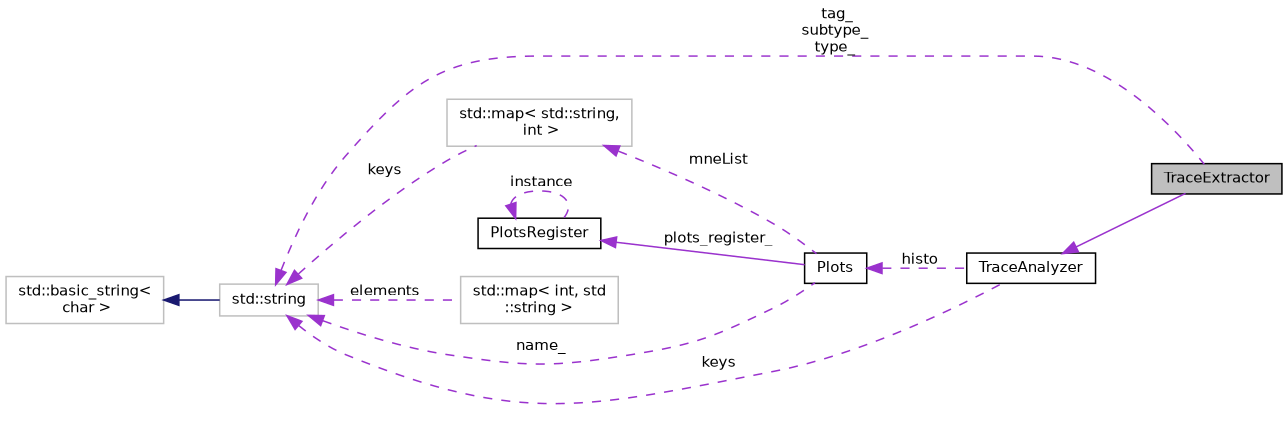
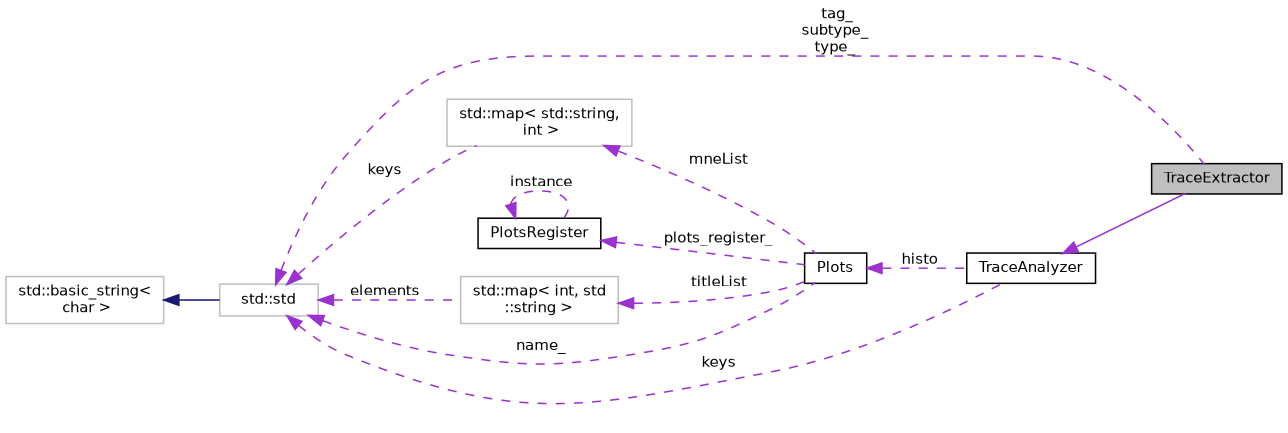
(710, 253) -> (710, 253)
none -> (720, 299)
(269, 300) -> (269, 300)
